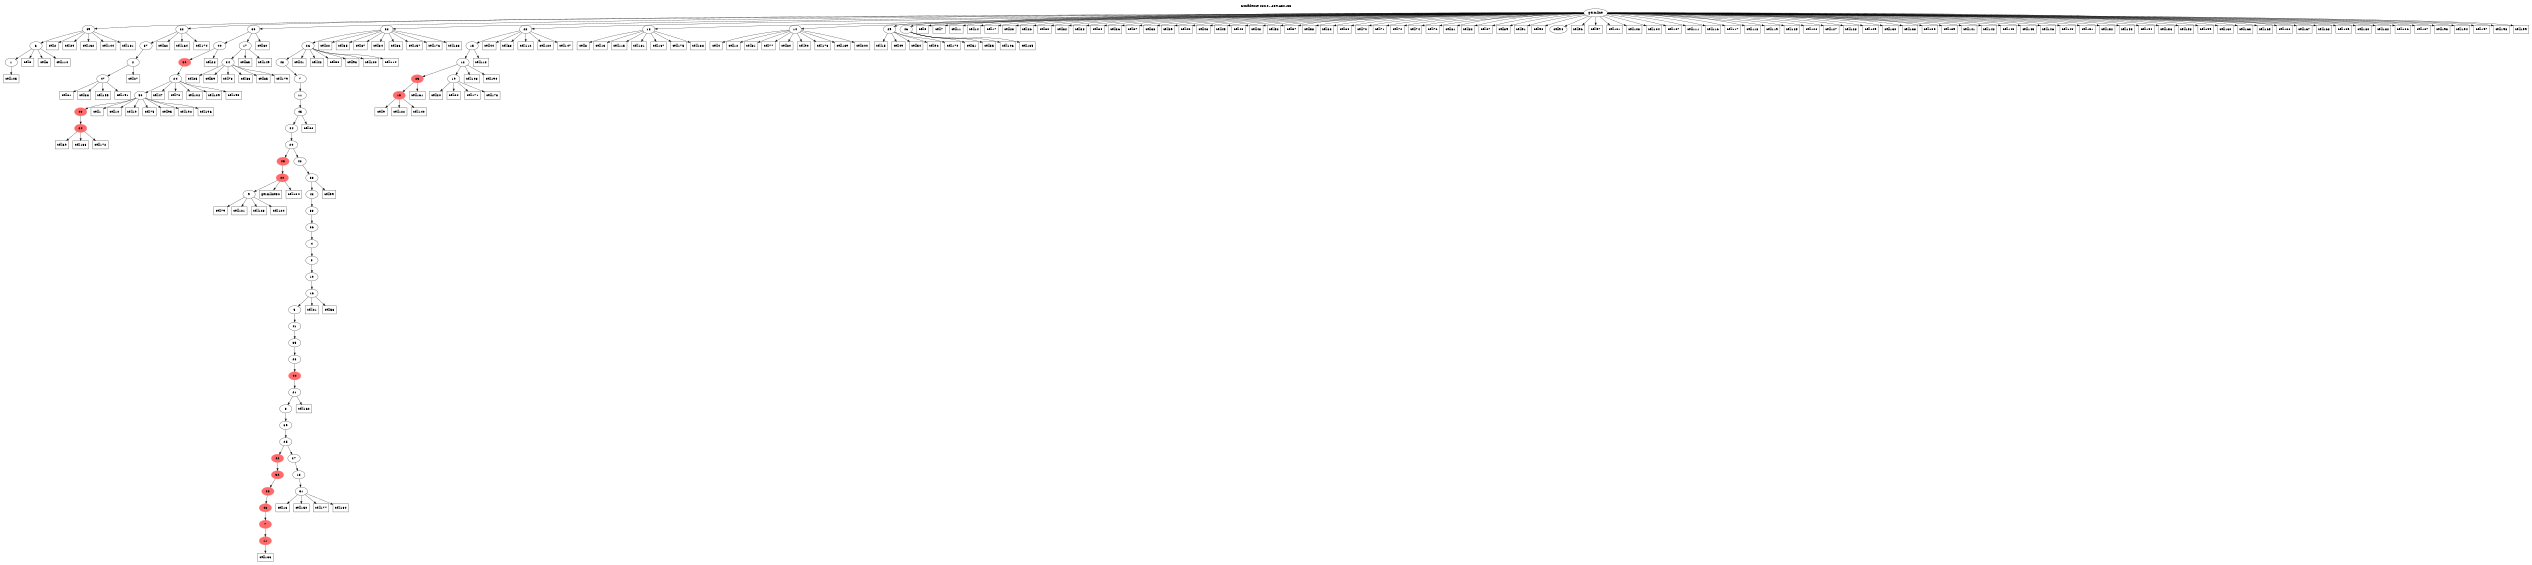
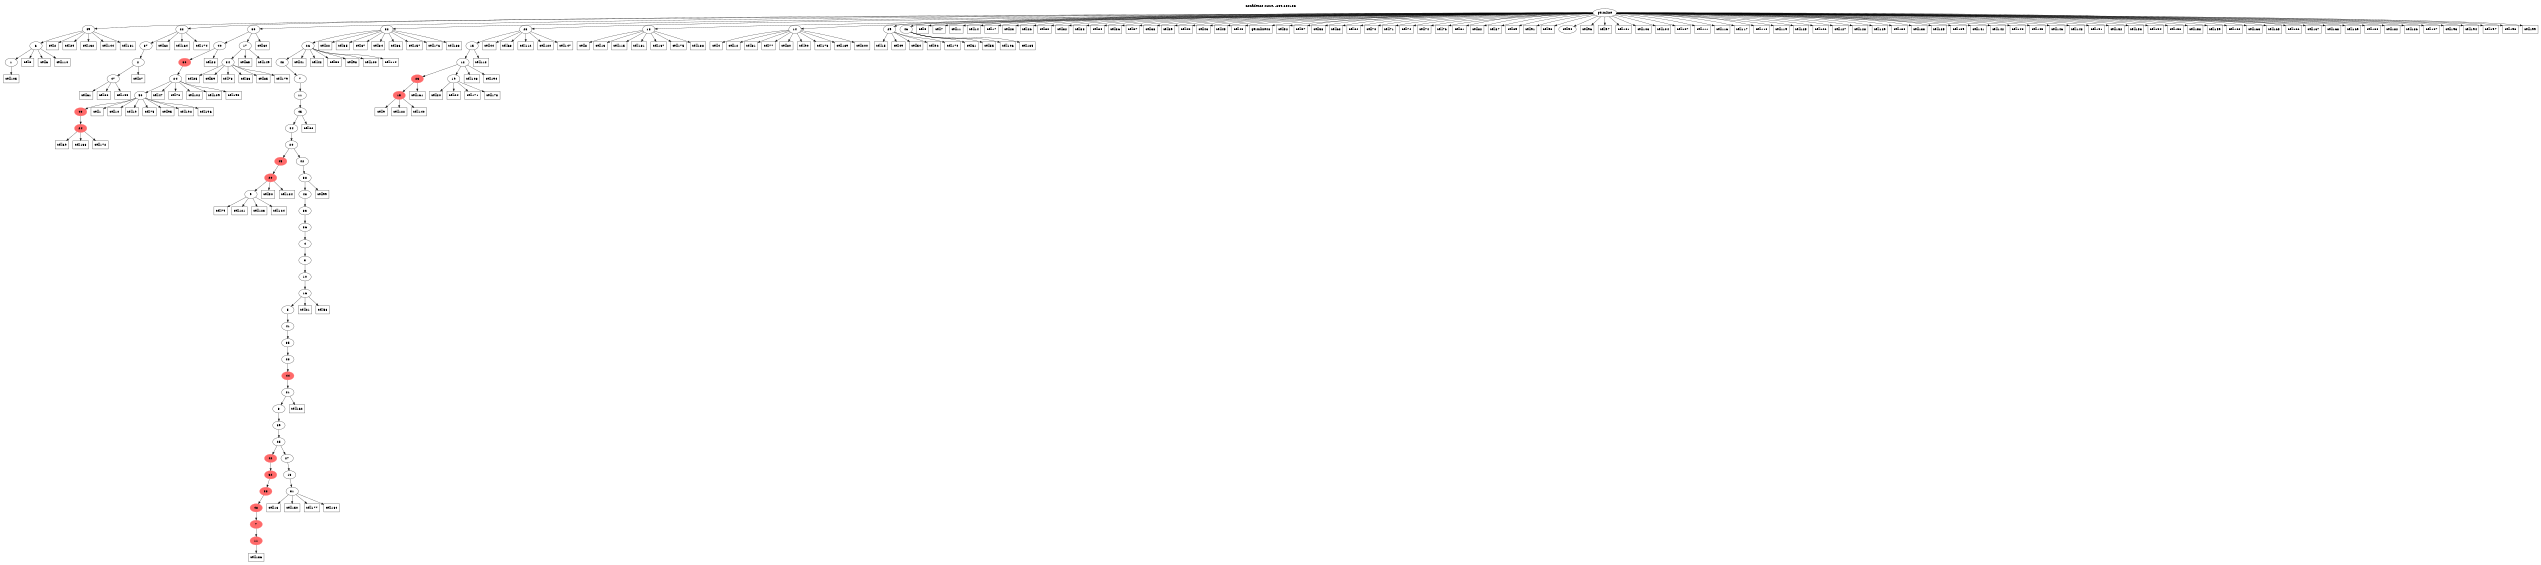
(1256, 29) -> (1261, 29)
(123, 95) -> none
(271, 194) -> (268, 194)
